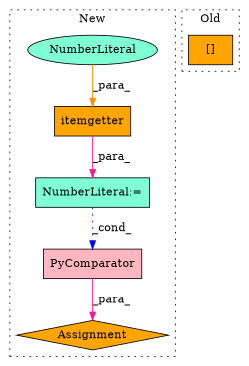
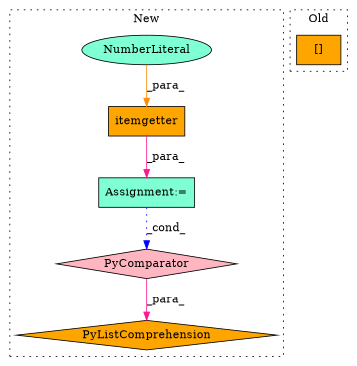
(93, 193) -> (147, 193)
(93, 264) -> (147, 264)
(93, 335) -> (147, 335)
